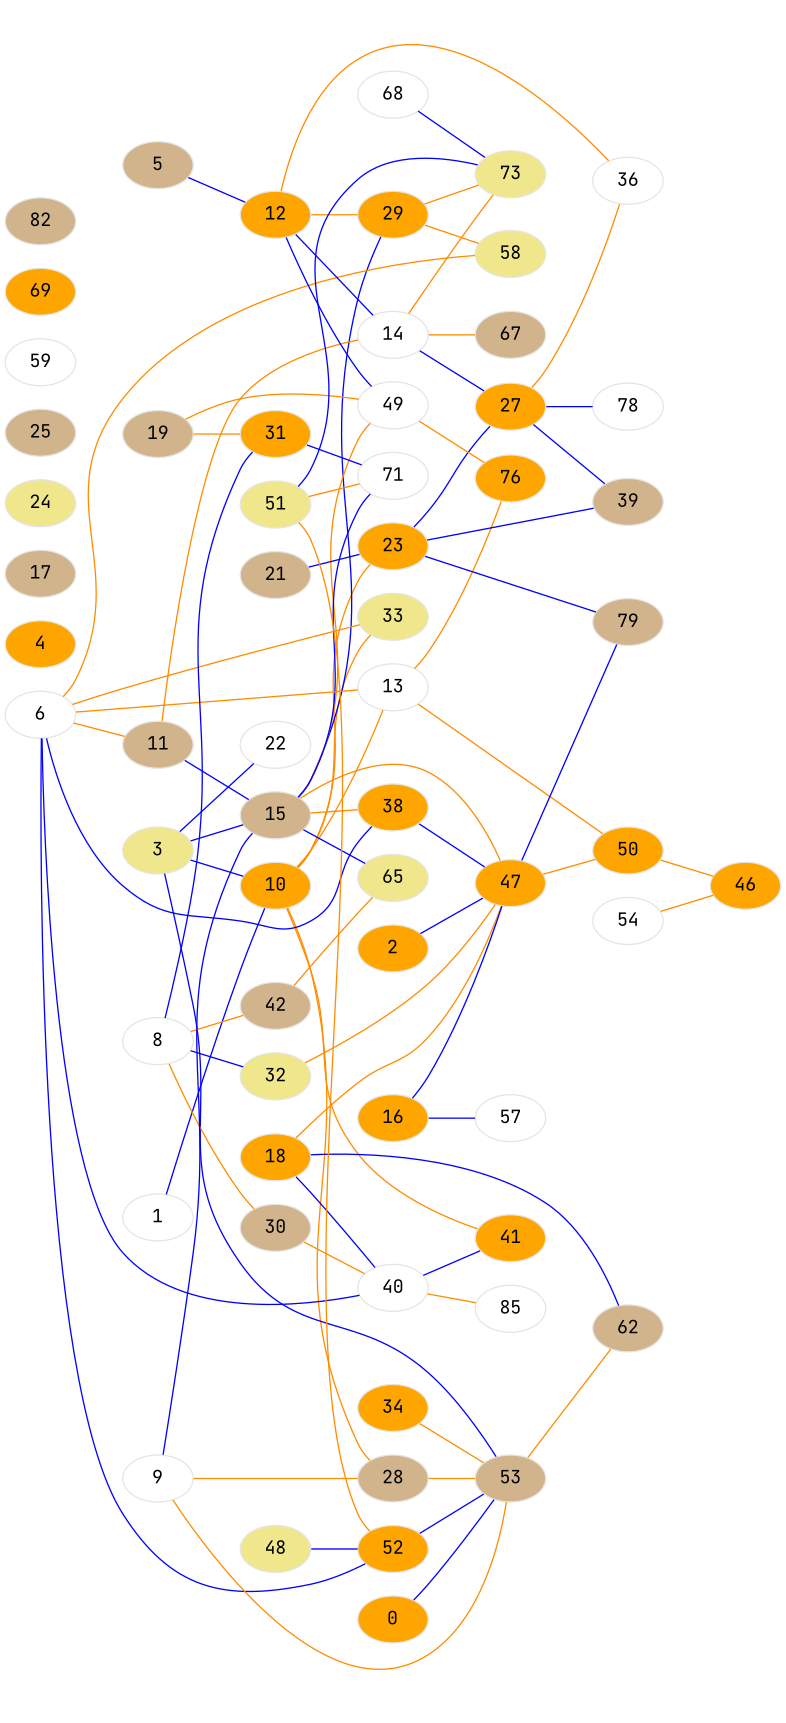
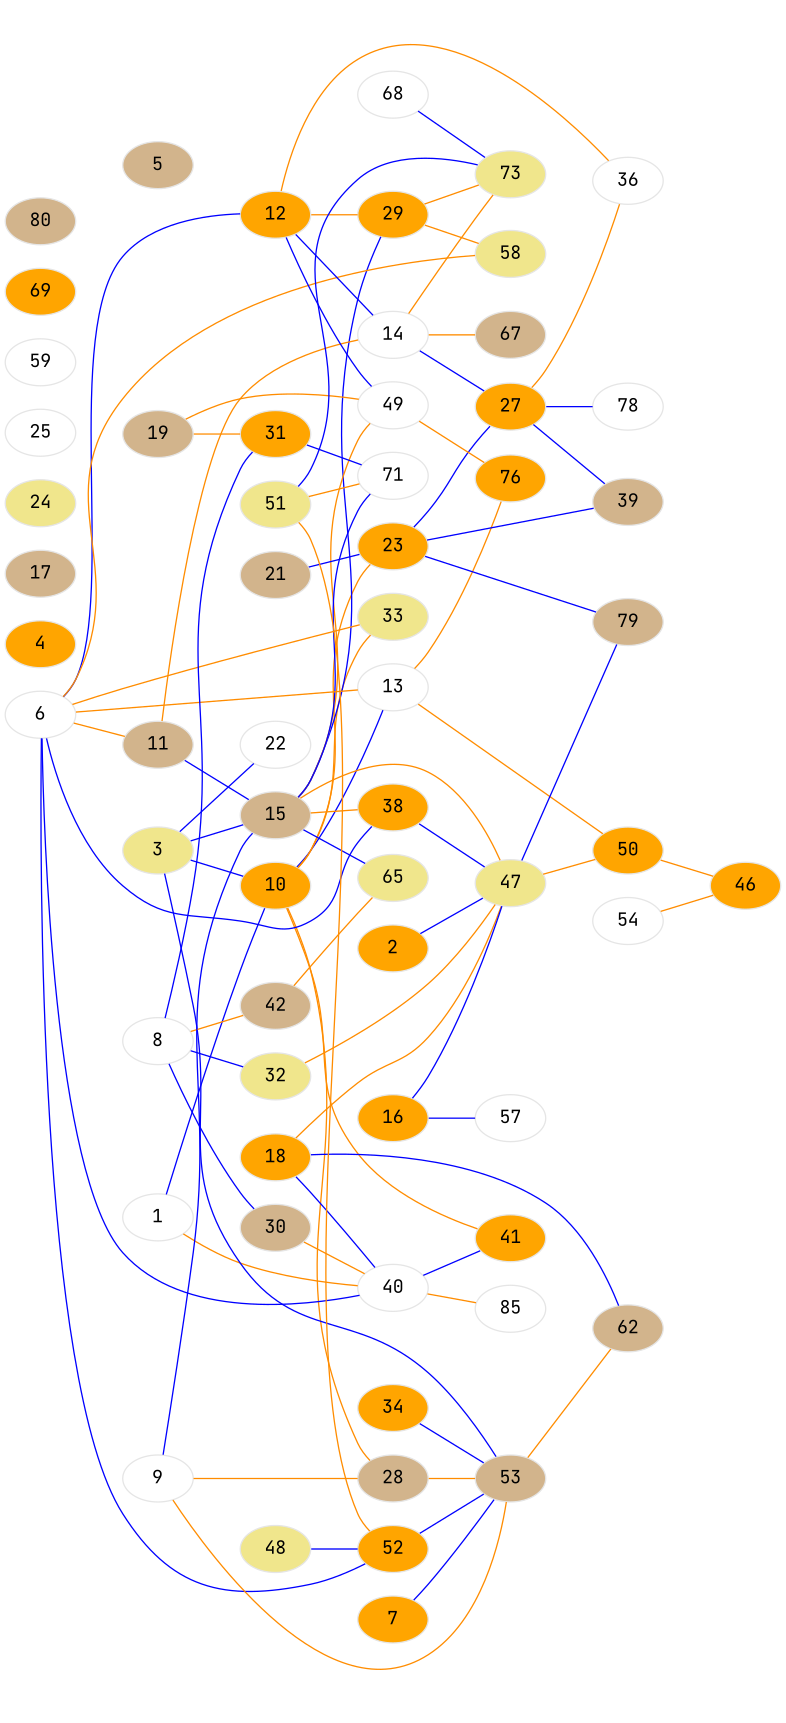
(217, 190) -> (91, 413)
(40, 221) -> (40, 221)
(40, 433) -> (40, 433)
(350, 784) -> (350, 784)
(510, 883) -> (510, 883)
(209, 1143) -> (209, 1143)
none -> (267, 1271)
(452, 1443) -> (452, 1443)
(393, 1619) -> (393, 1619)
